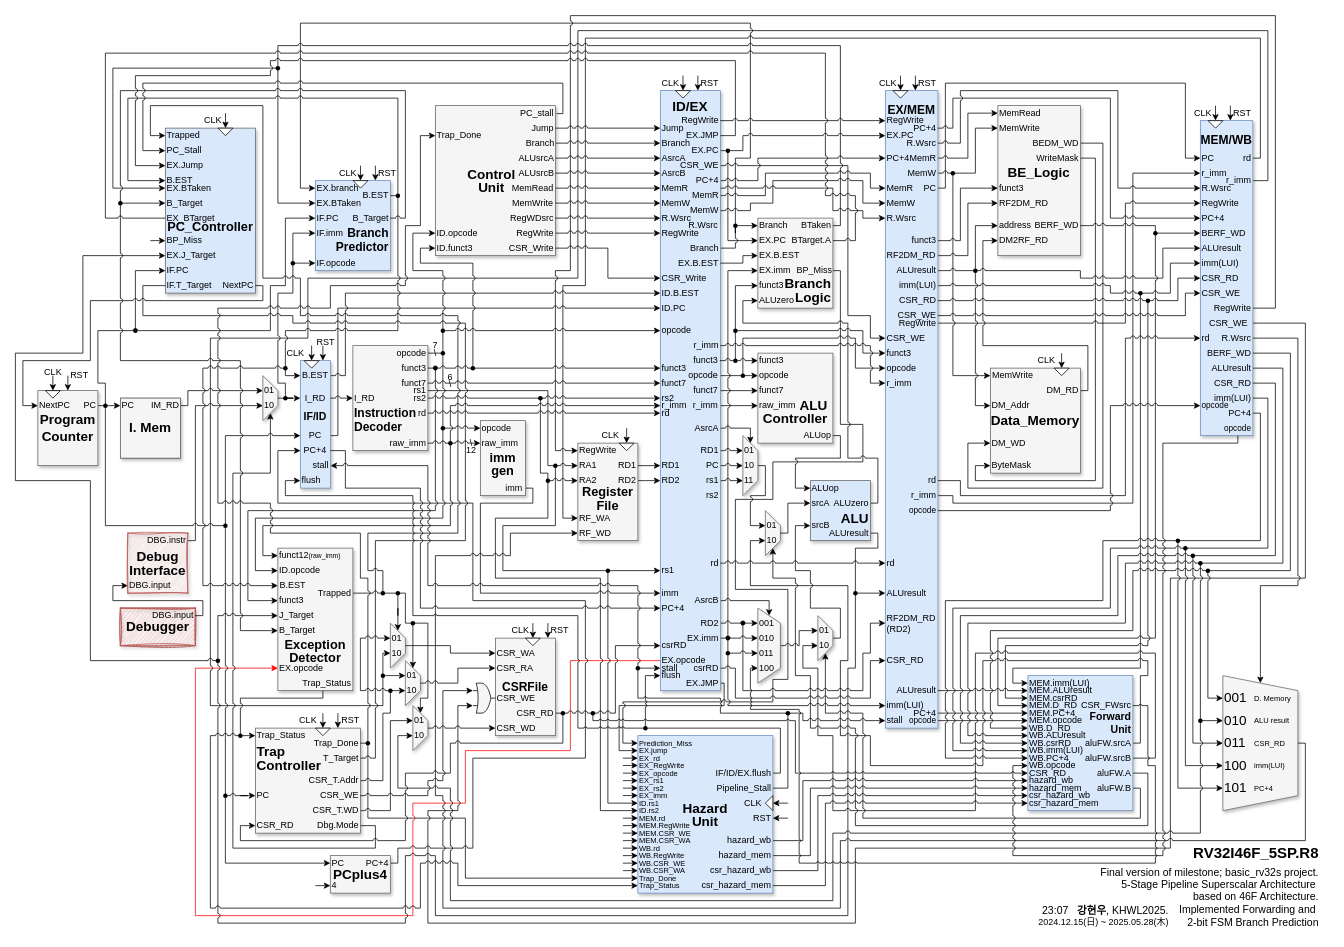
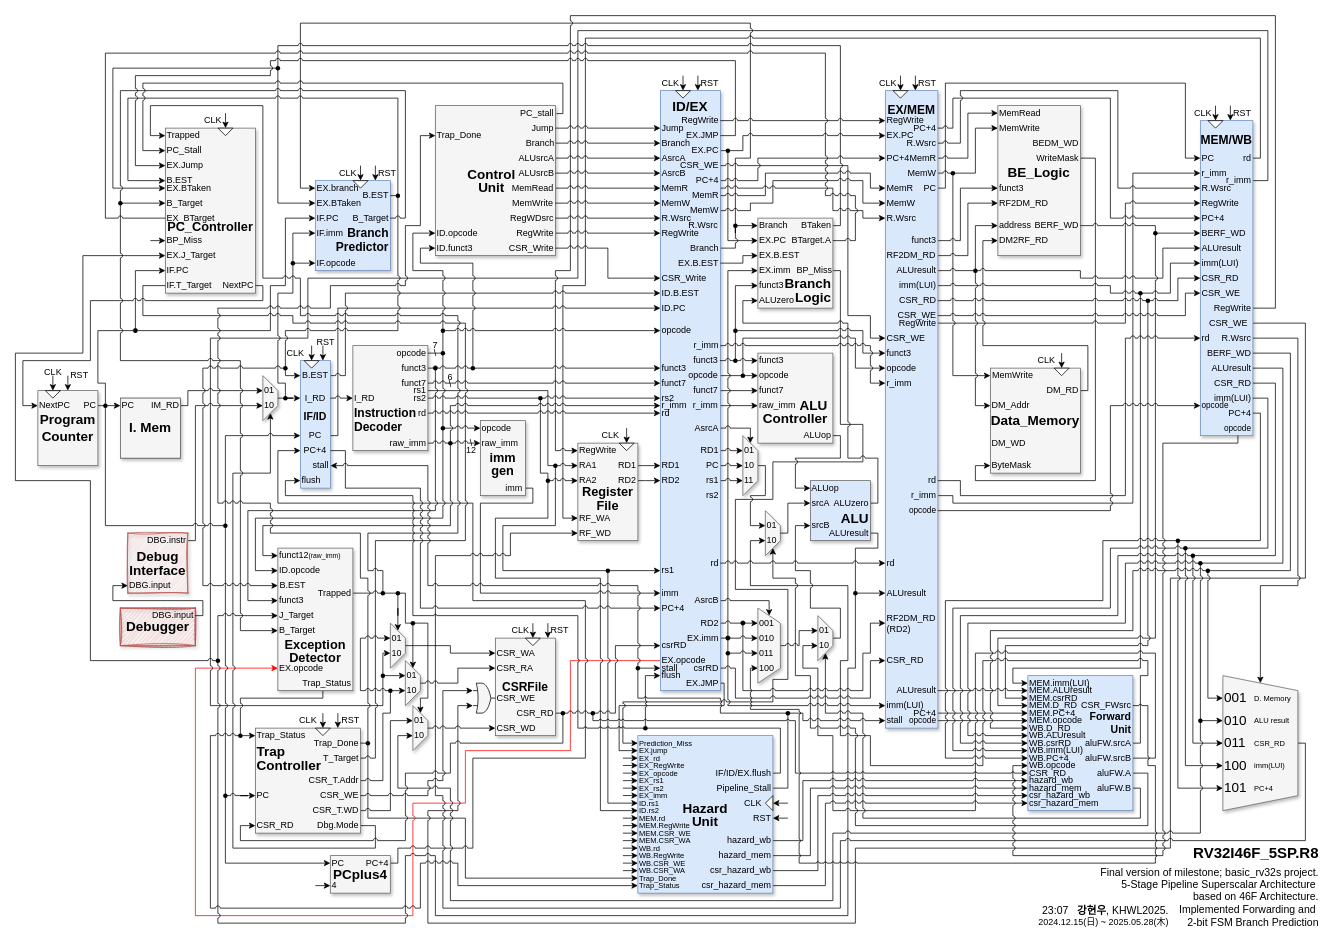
(210, 210) -> (210, 210)
(1103, 221) -> none
